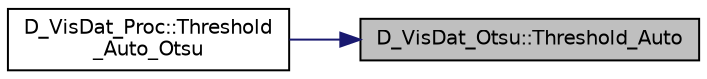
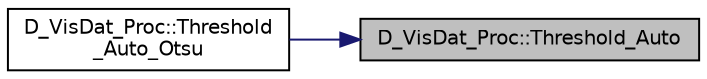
(530, 40) -> (530, 40)
